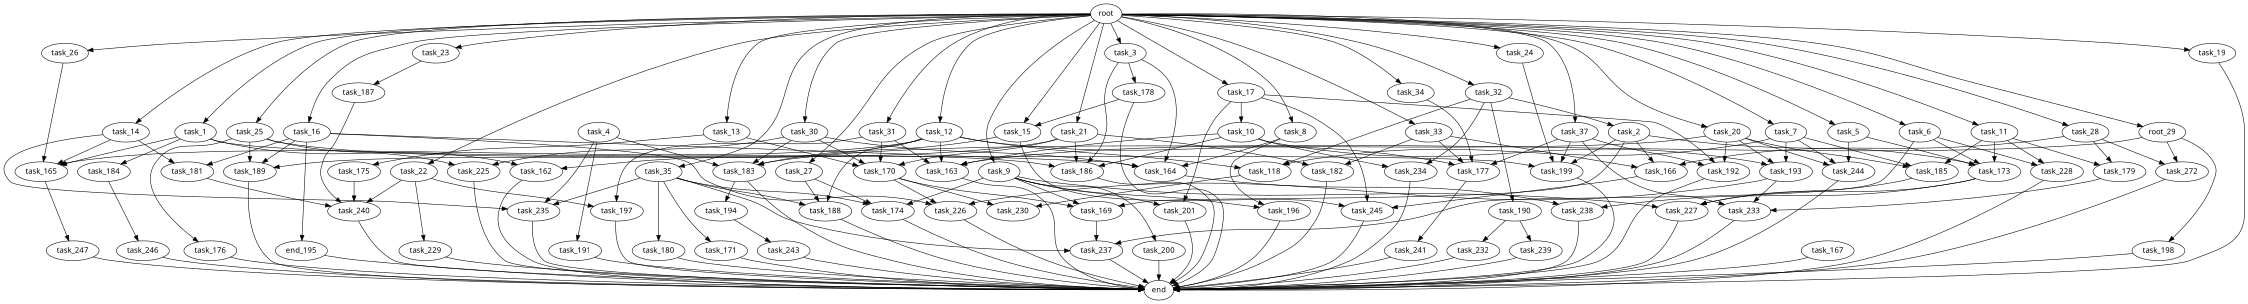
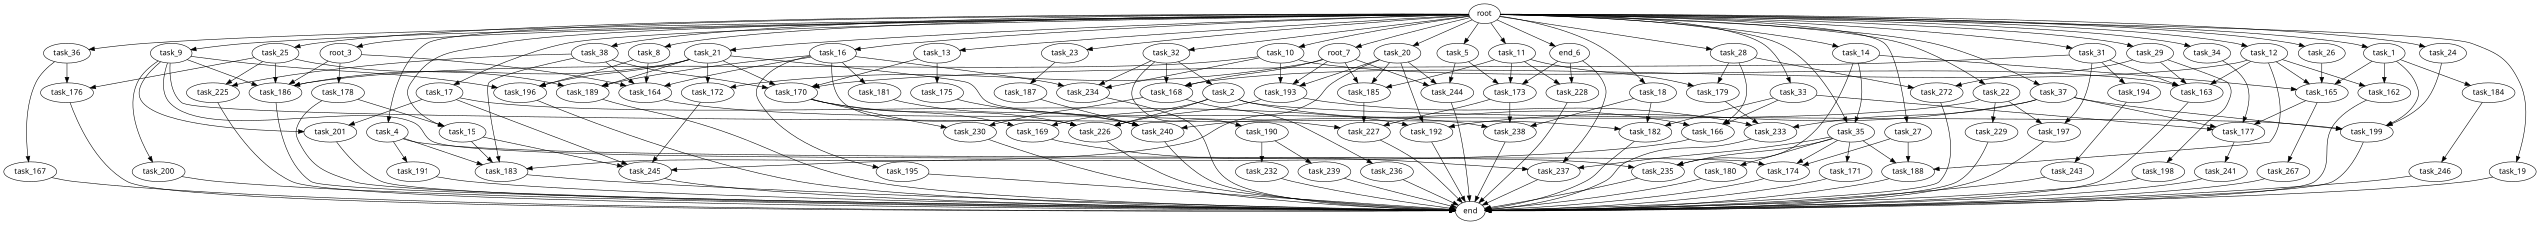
none -> (905, 18)
none -> (67, 53)
(1125, 53) -> (341, 53)
none -> (967, 71)
none -> (617, 72)
none -> (708, 93)
none -> (1653, 93)
(1241, 110) -> (1378, 30)
(804, 132) -> (595, 53)
(1786, 132) -> (1339, 53)
(1920, 132) -> (1570, 53)
(2162, 132) -> (2150, 53)
(150, 148) -> (1862, 90)
(1205, 148) -> (2284, 111)
(1809, 148) -> (1164, 112)
(1265, 172) -> (1166, 93)
none -> (1387, 172)
none -> (1170, 187)
(731, 189) -> (2109, 69)
(1044, 190) -> (220, 72)
(73, 251) -> (2283, 172)
(301, 251) -> (903, 172)
